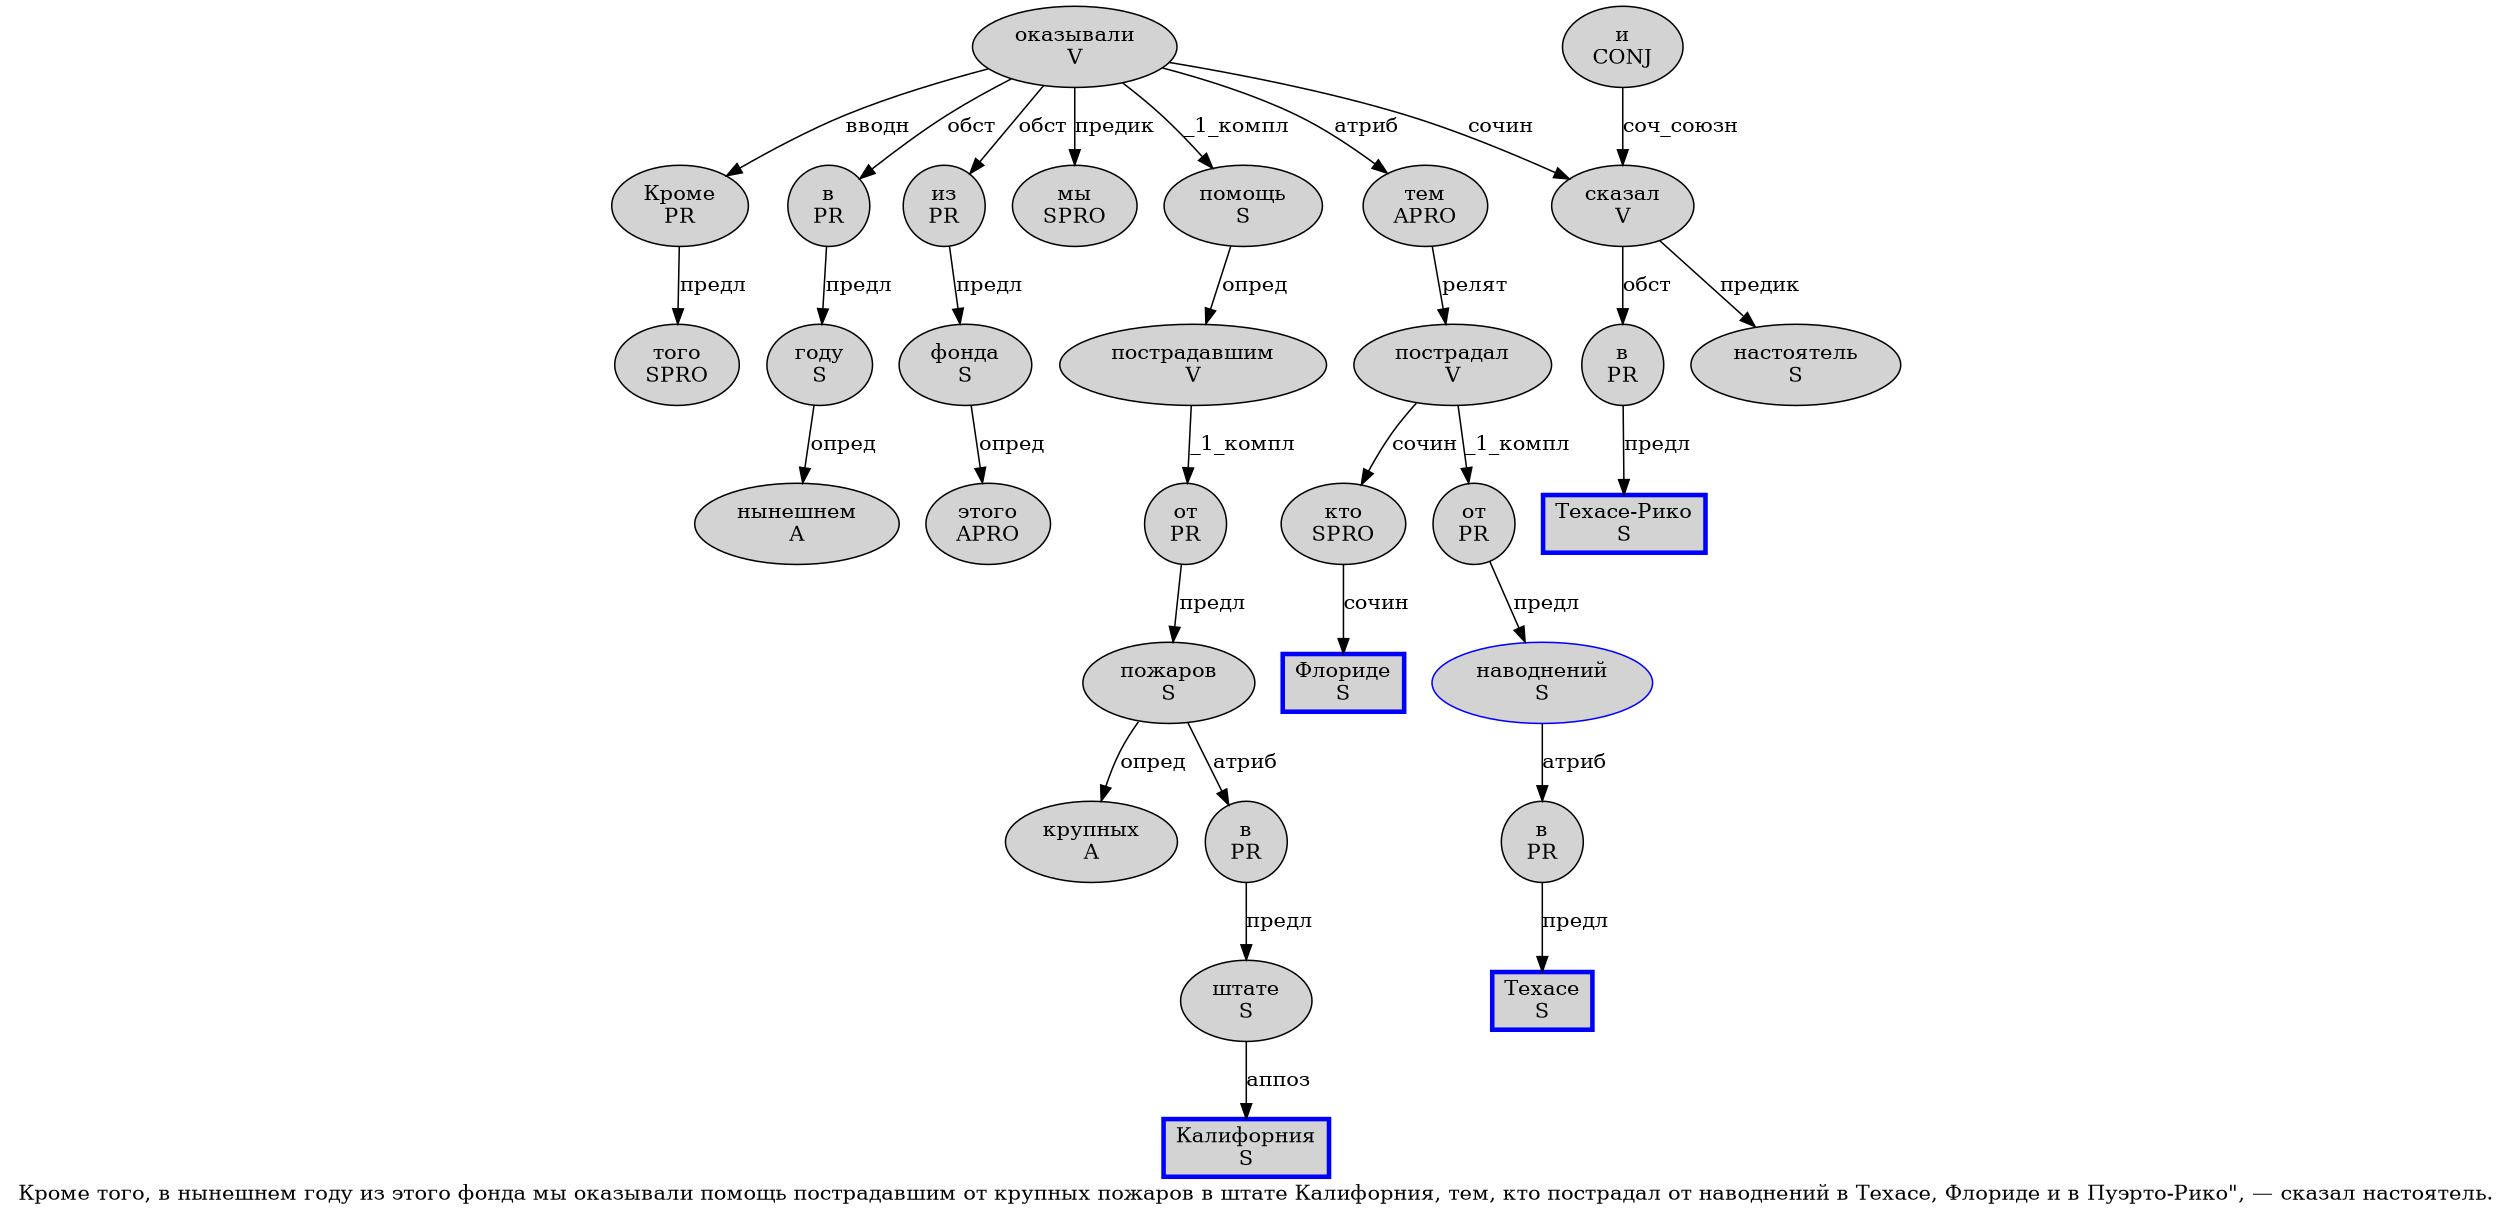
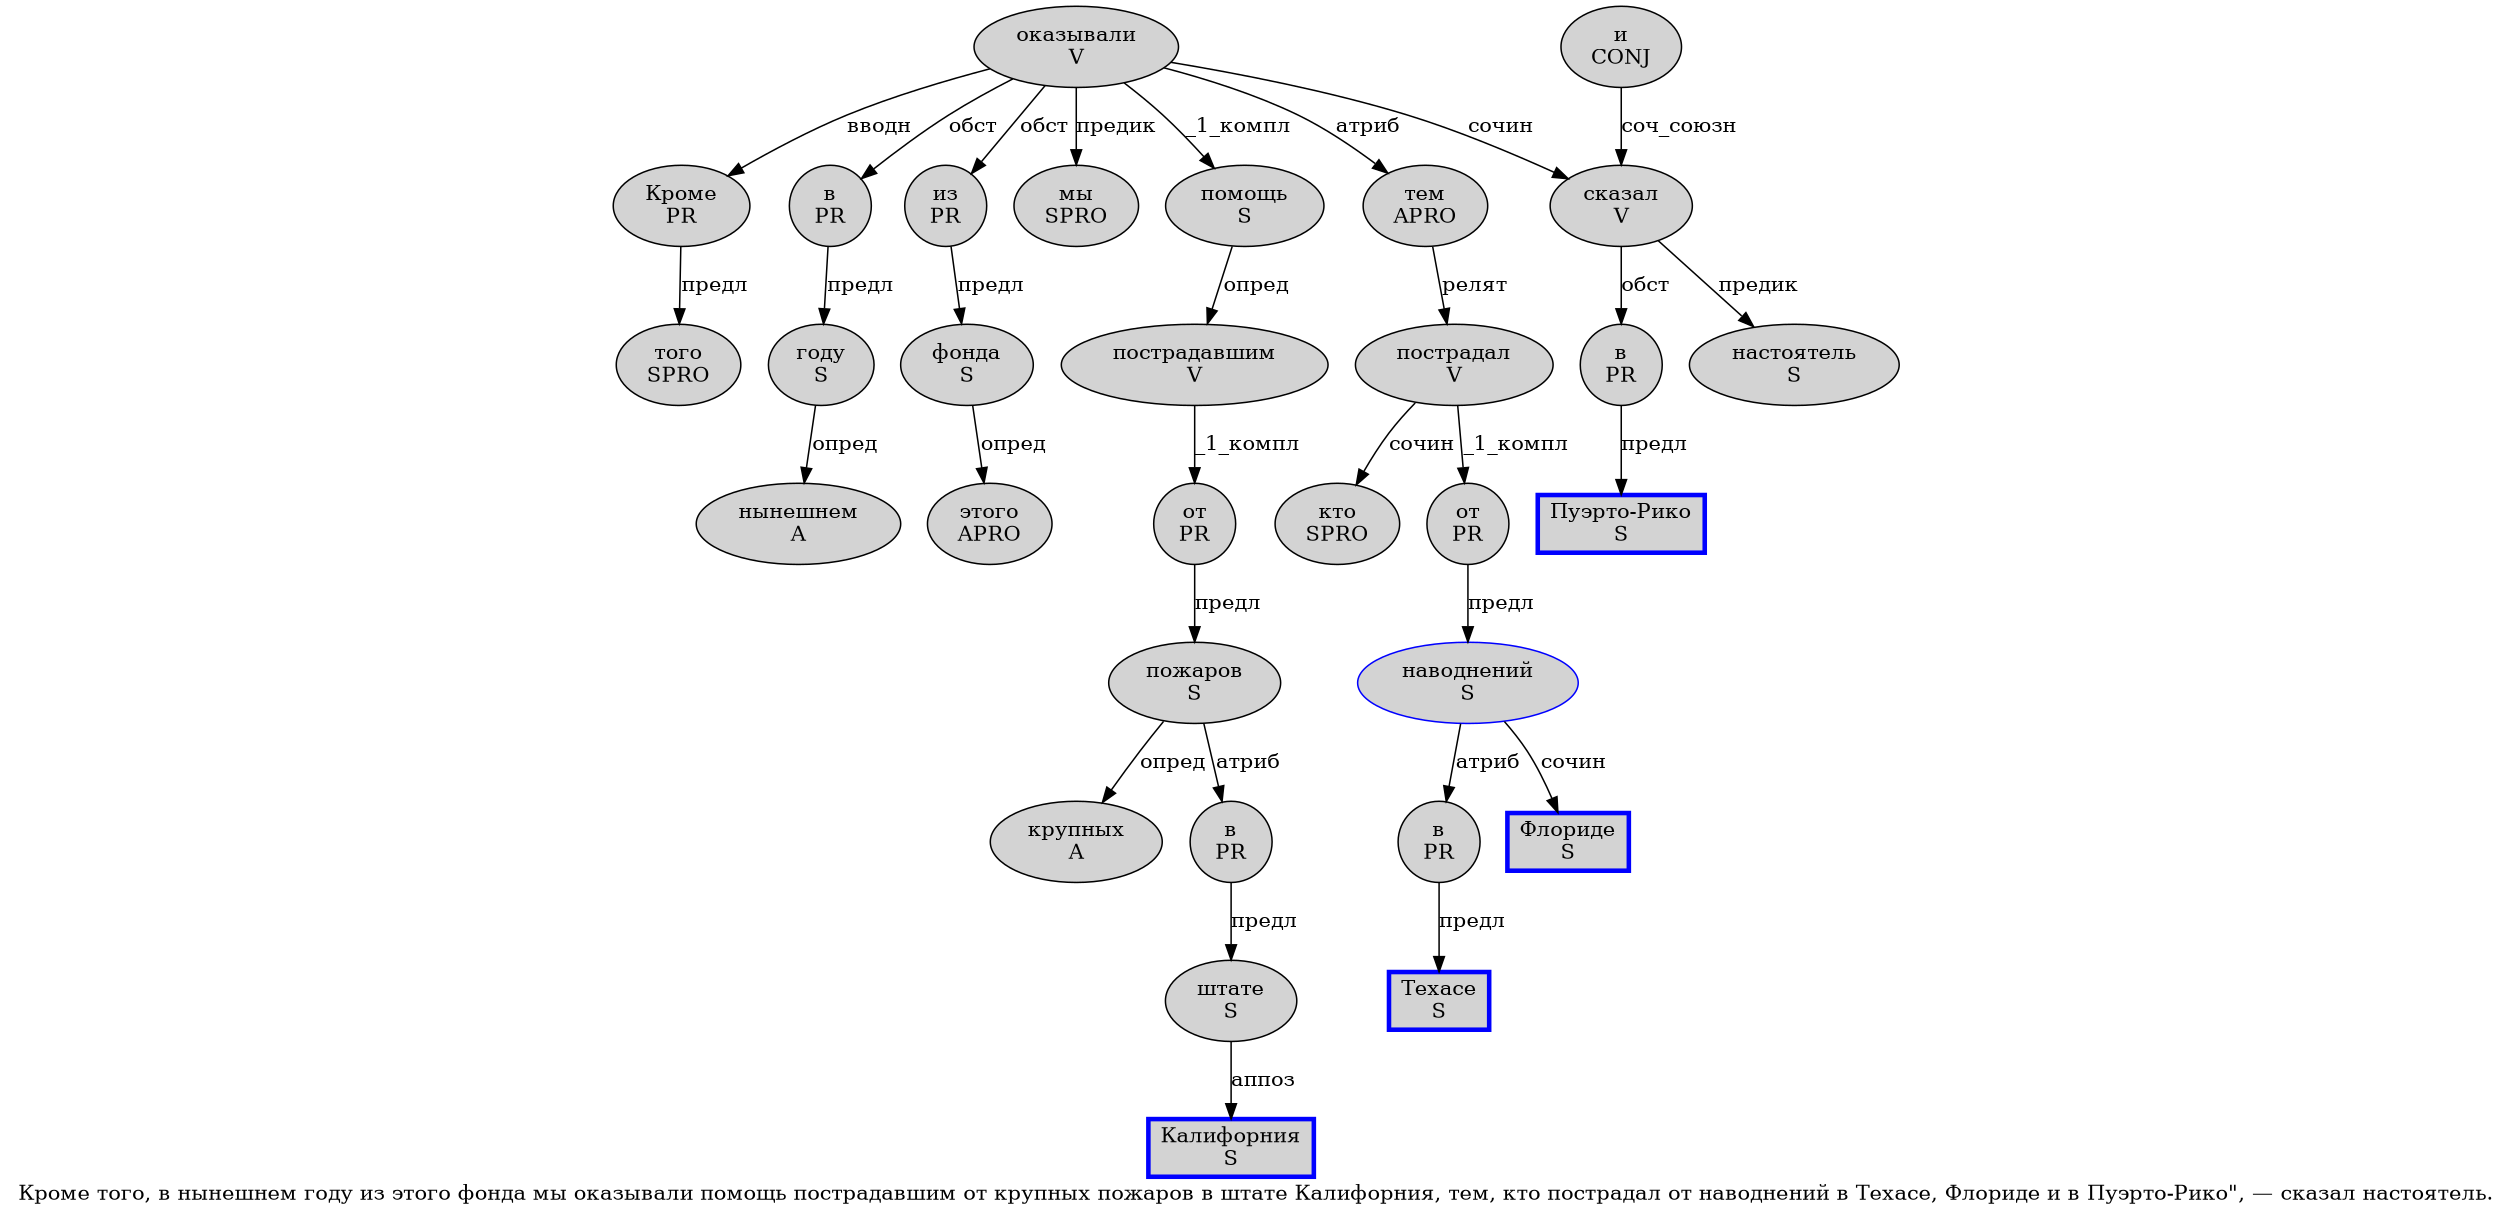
(1624, 524) -> (1621, 524)
(1343, 601) -> (1532, 758)
